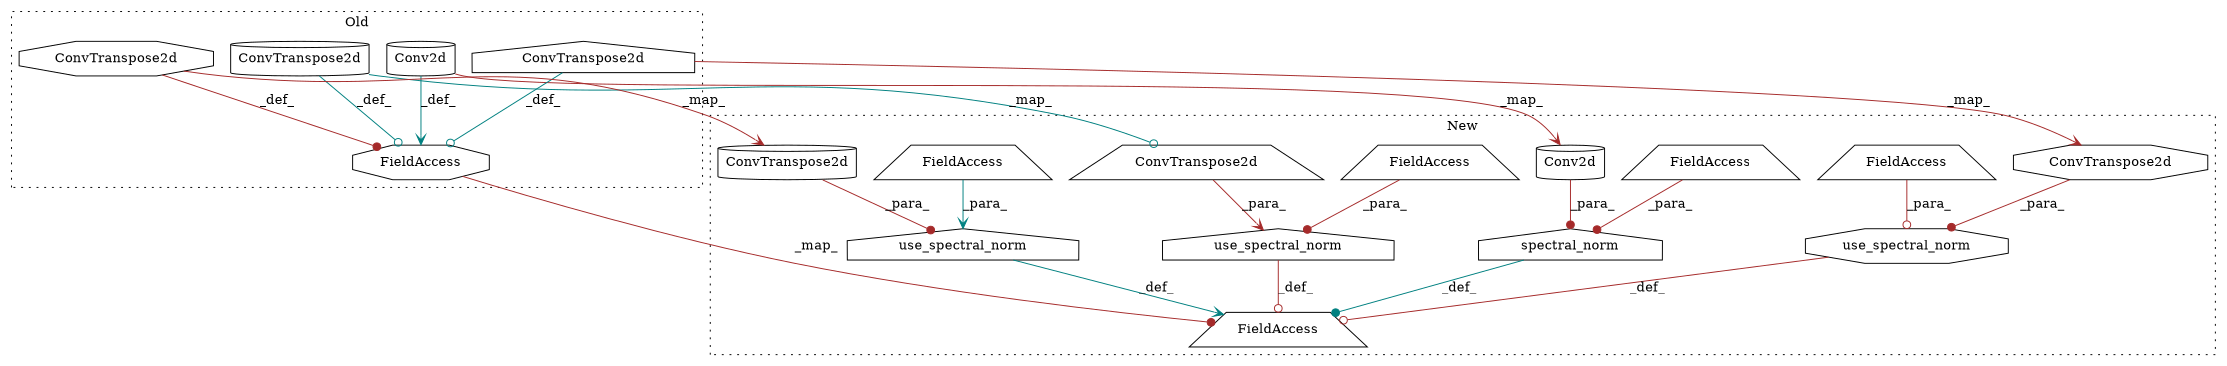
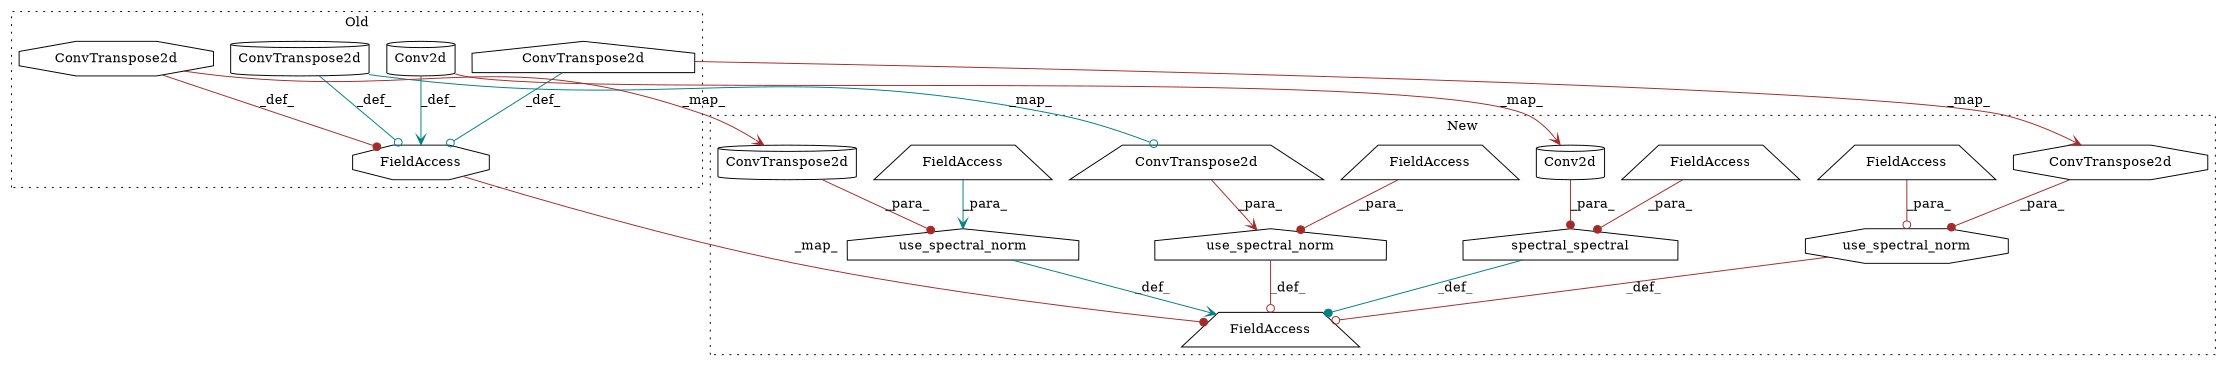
(1570, 246) -> (1570, 246)
